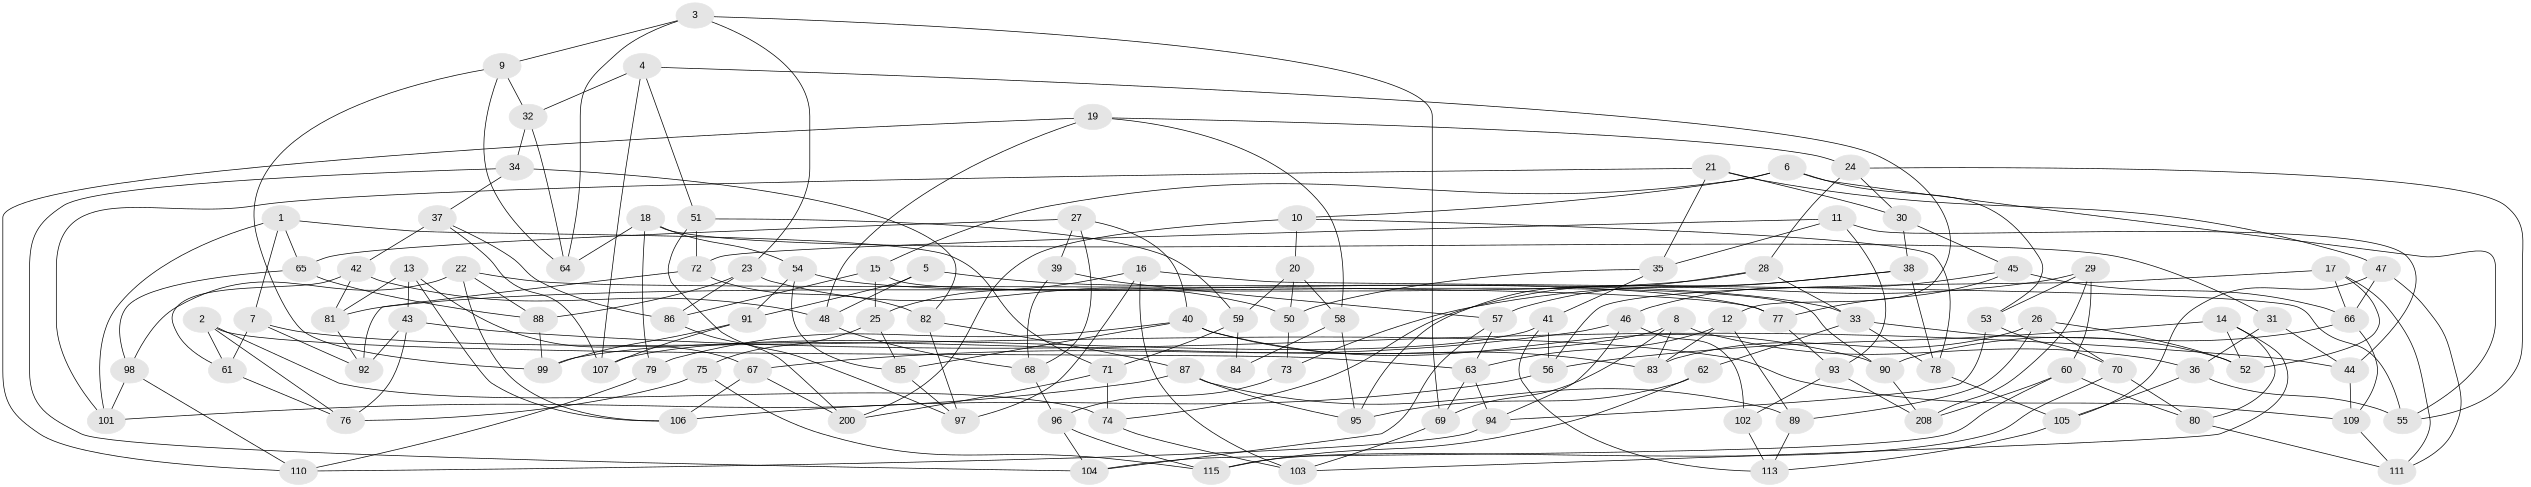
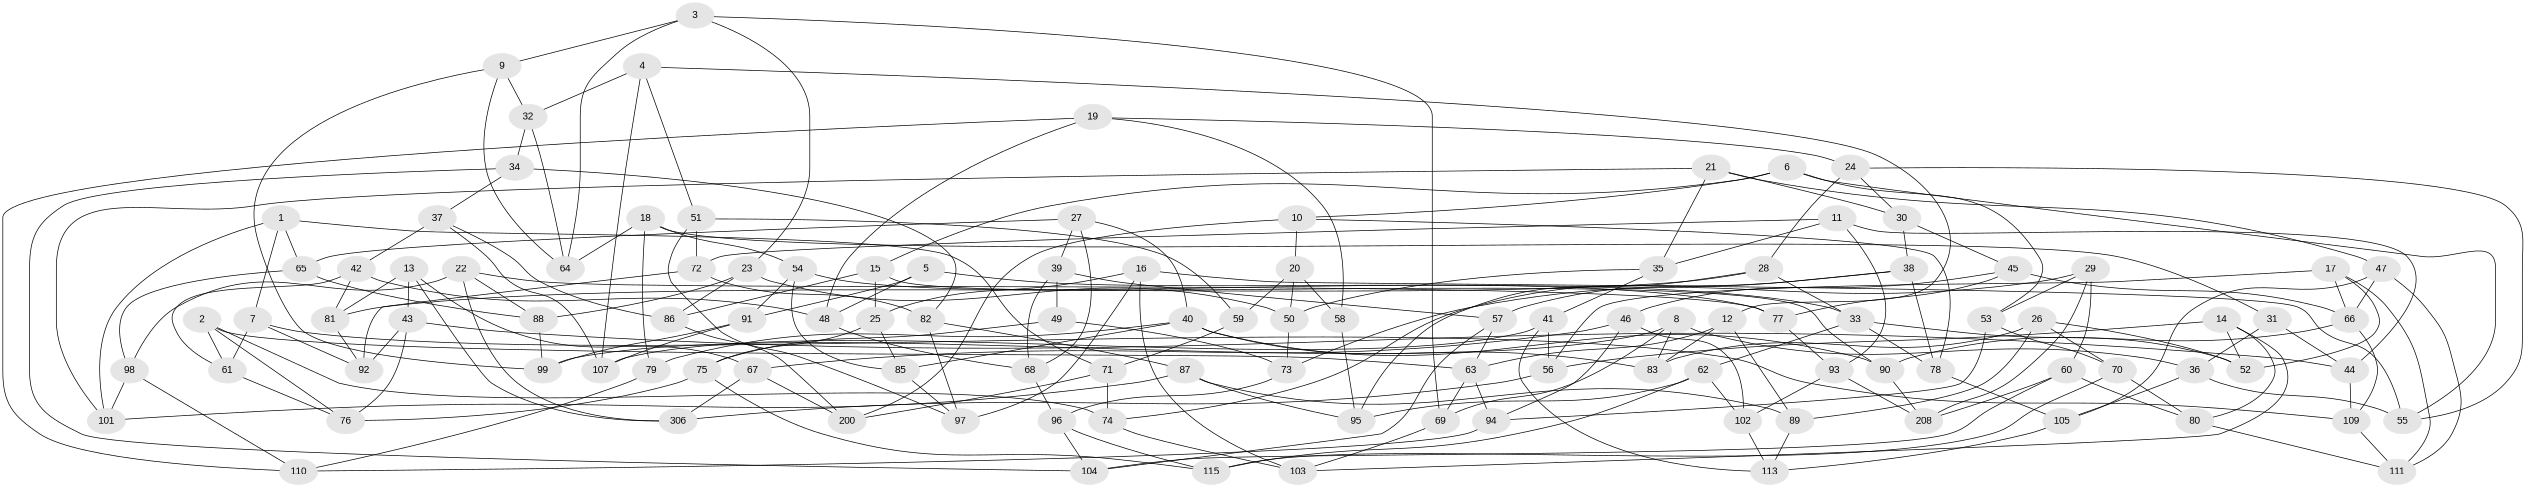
none -> (1057, 320)
(1236, 370) -> none
none -> (1723, 396)
(678, 421) -> (678, 421)
